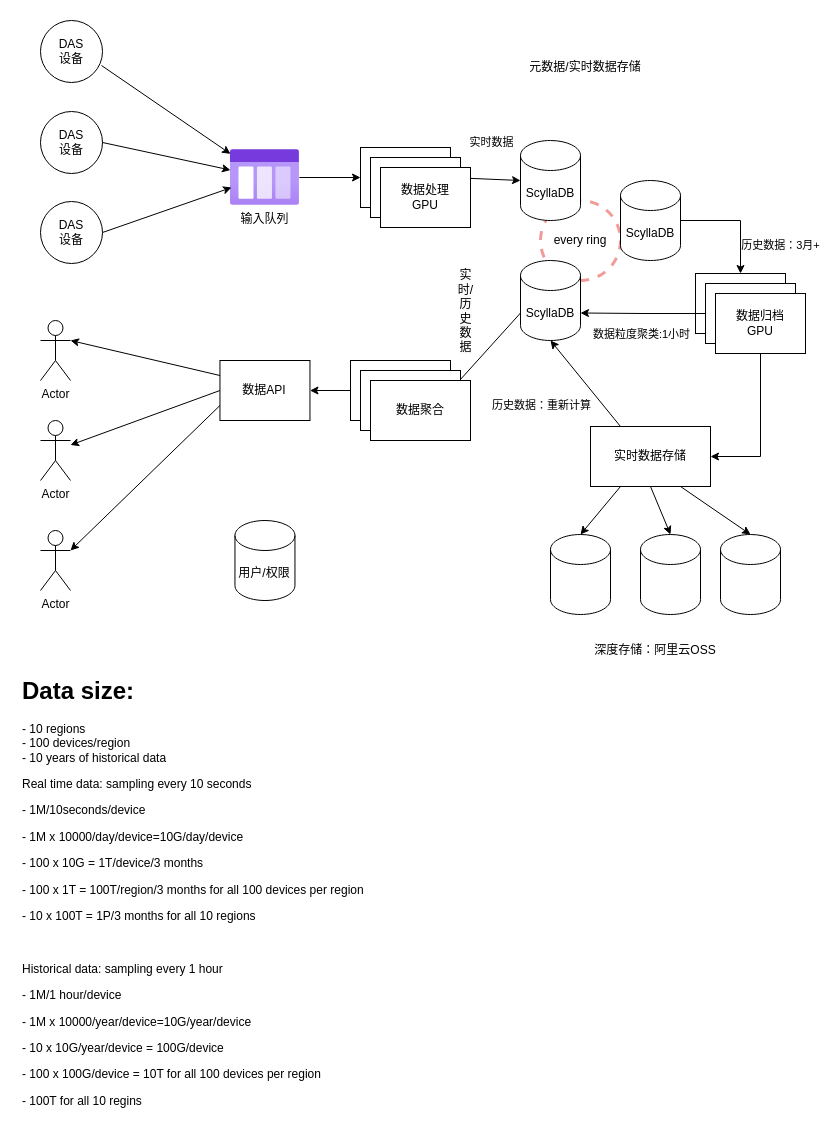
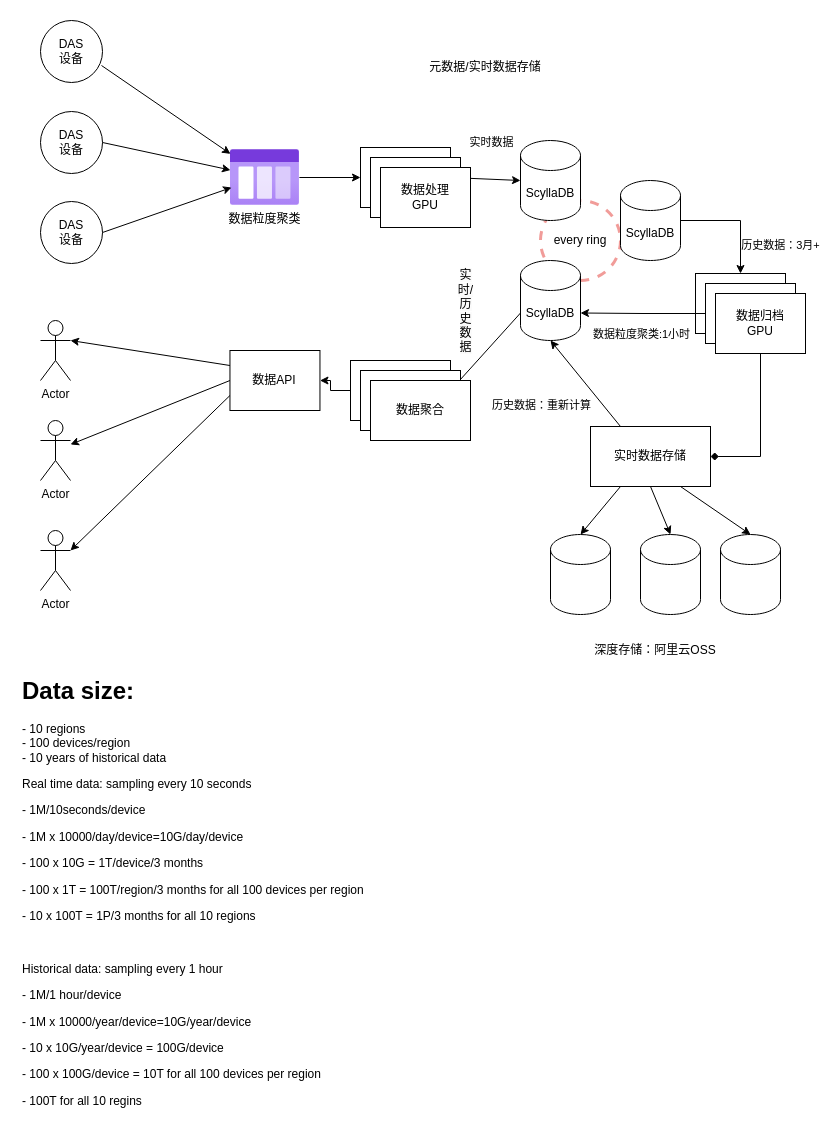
(586, 68) -> (486, 68)
(265, 220) -> (265, 220)
(265, 391) -> (275, 381)
(718, 457) -> (719, 457)
(265, 561) -> none
